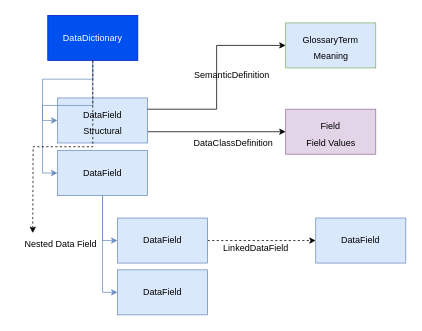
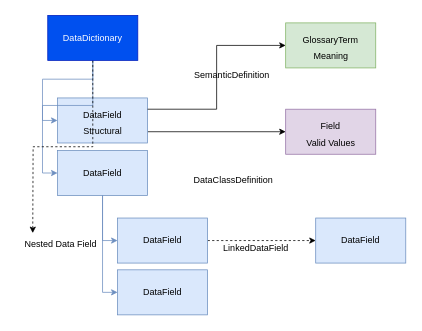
(330, 45) -> (330, 45)
(233, 143) -> (233, 180)
(331, 143) -> (331, 143)
